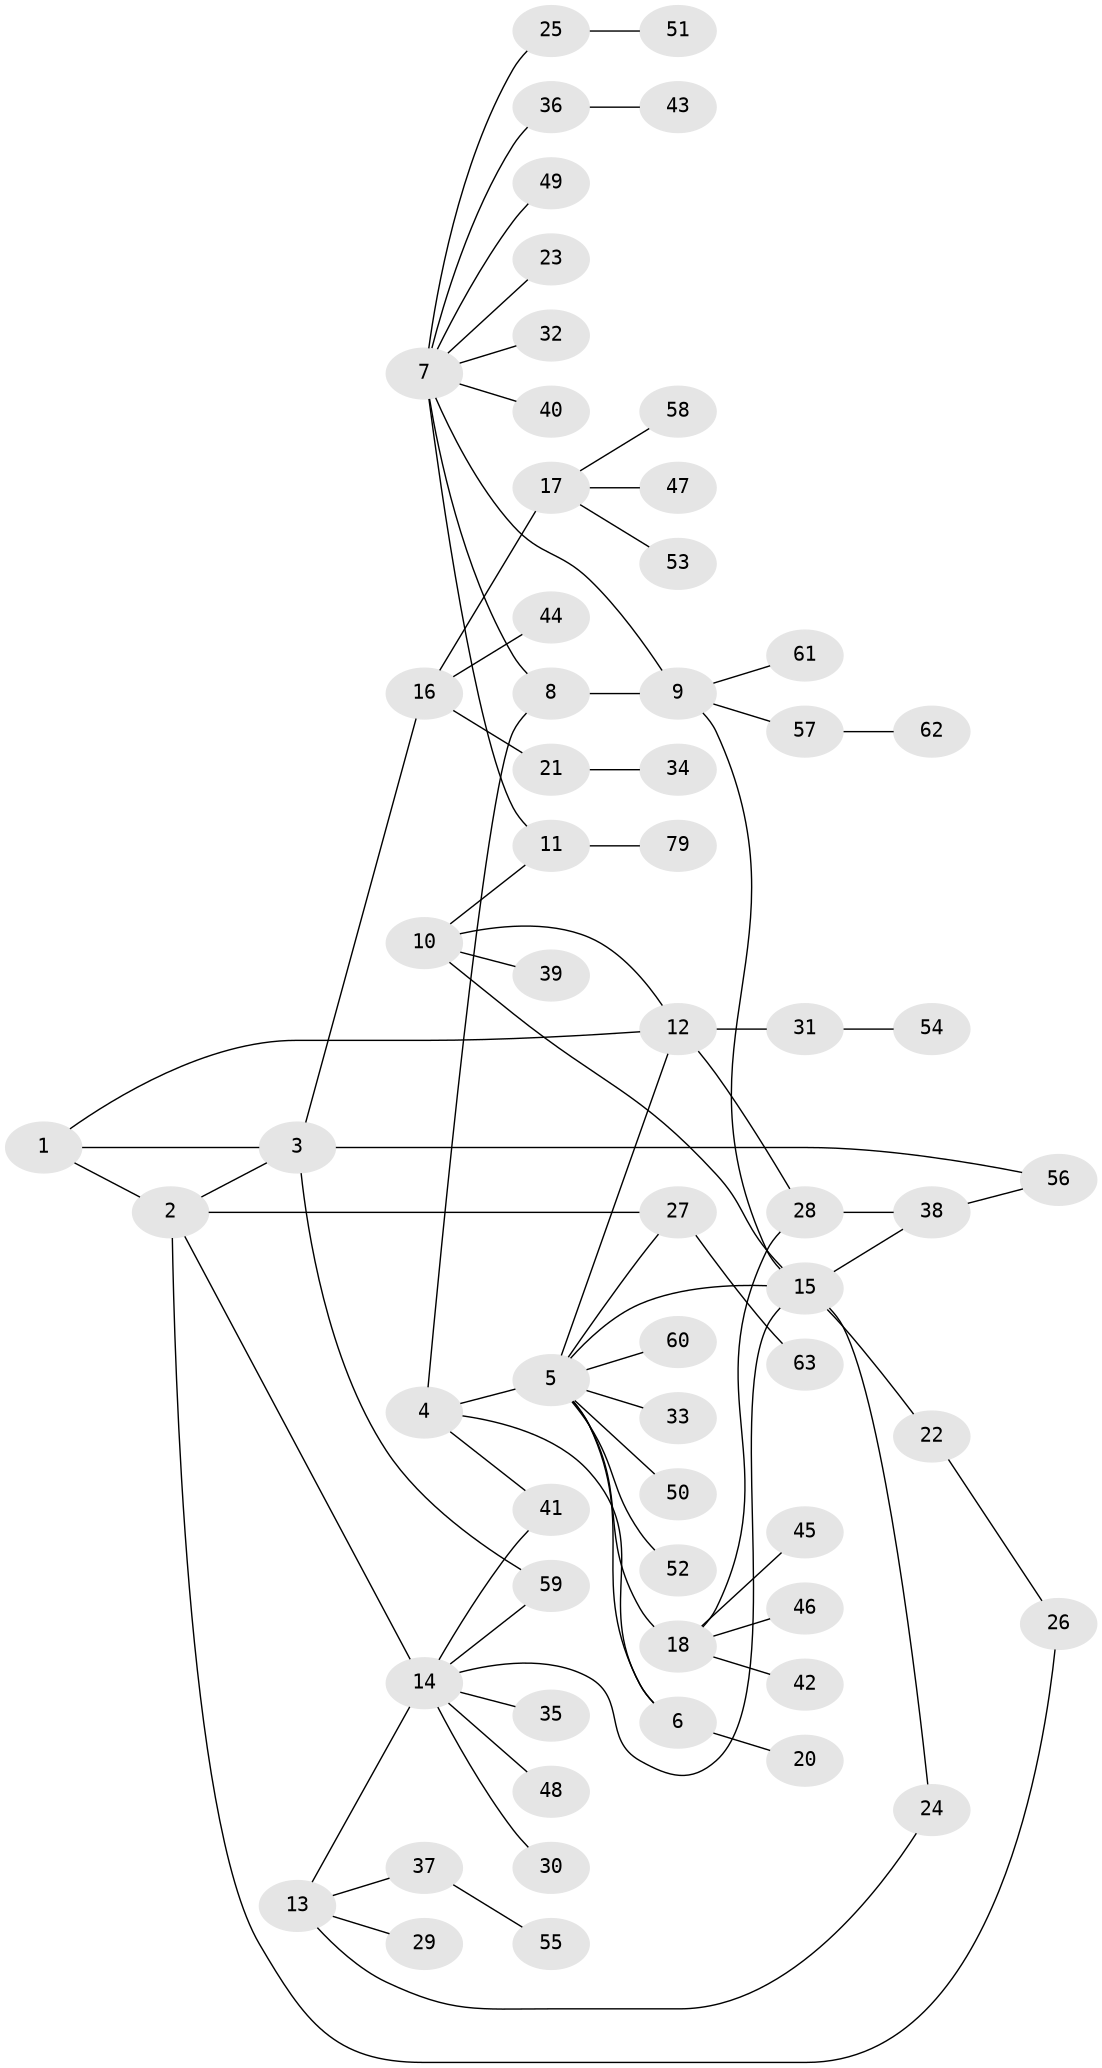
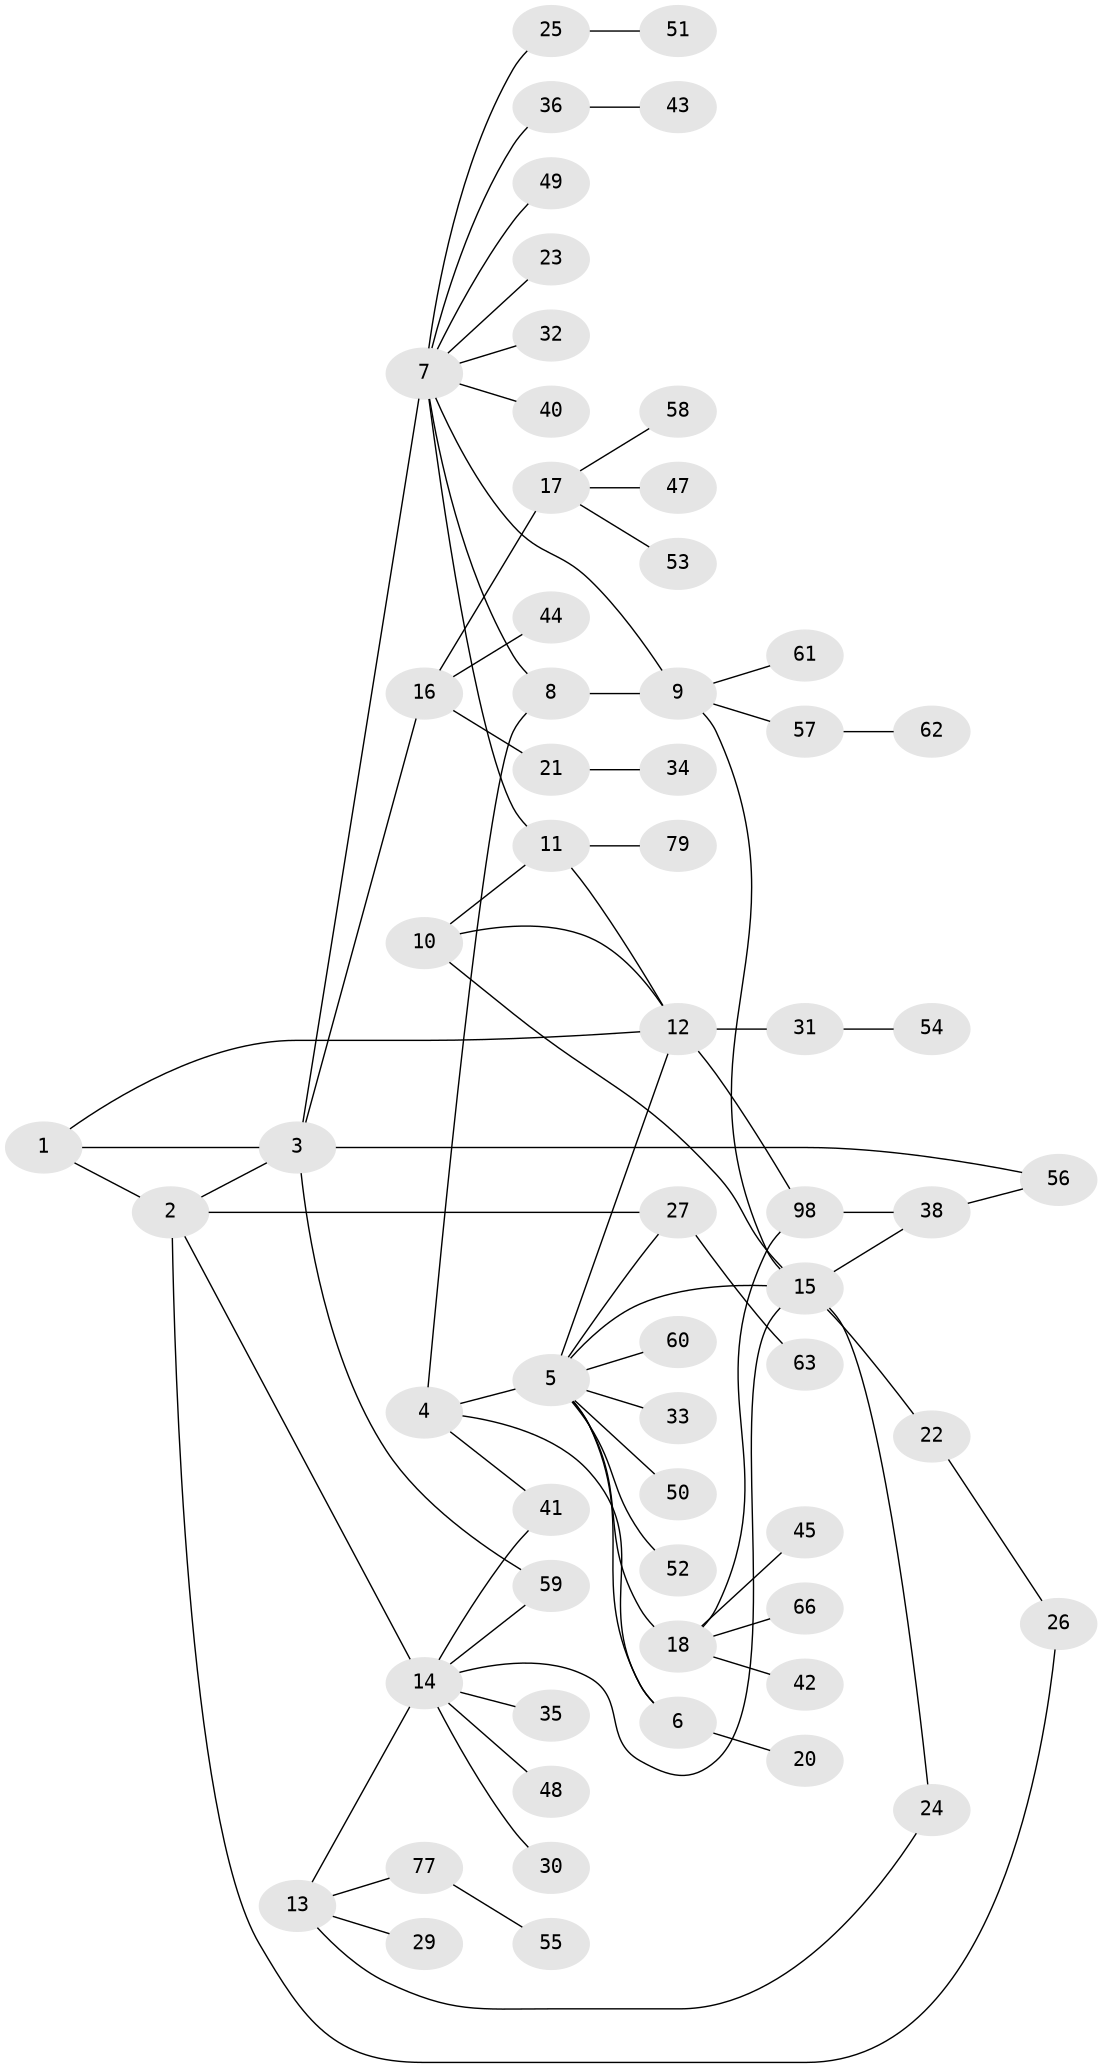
none -> (361, 760)
none -> (619, 935)
(551, 976) -> none
(805, 1212) -> (805, 1212)
(805, 1608) -> (805, 1608)
(424, 1868) -> (424, 1868)
